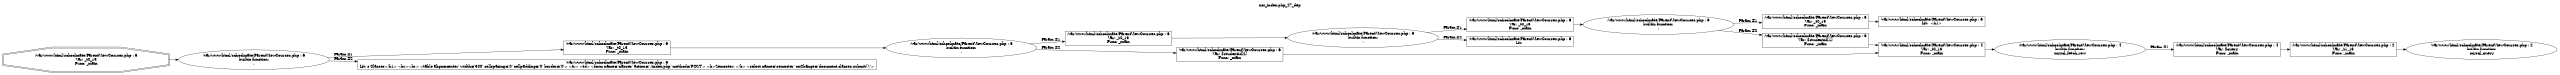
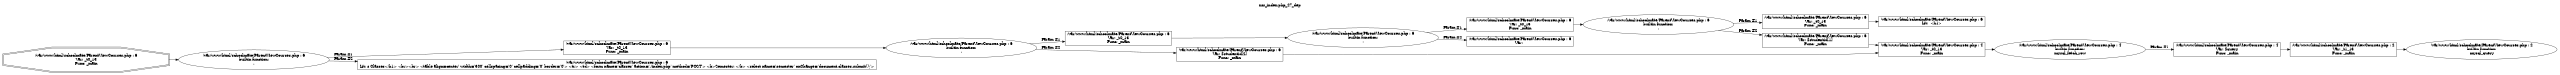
(1520, 41) -> (1520, 41)
